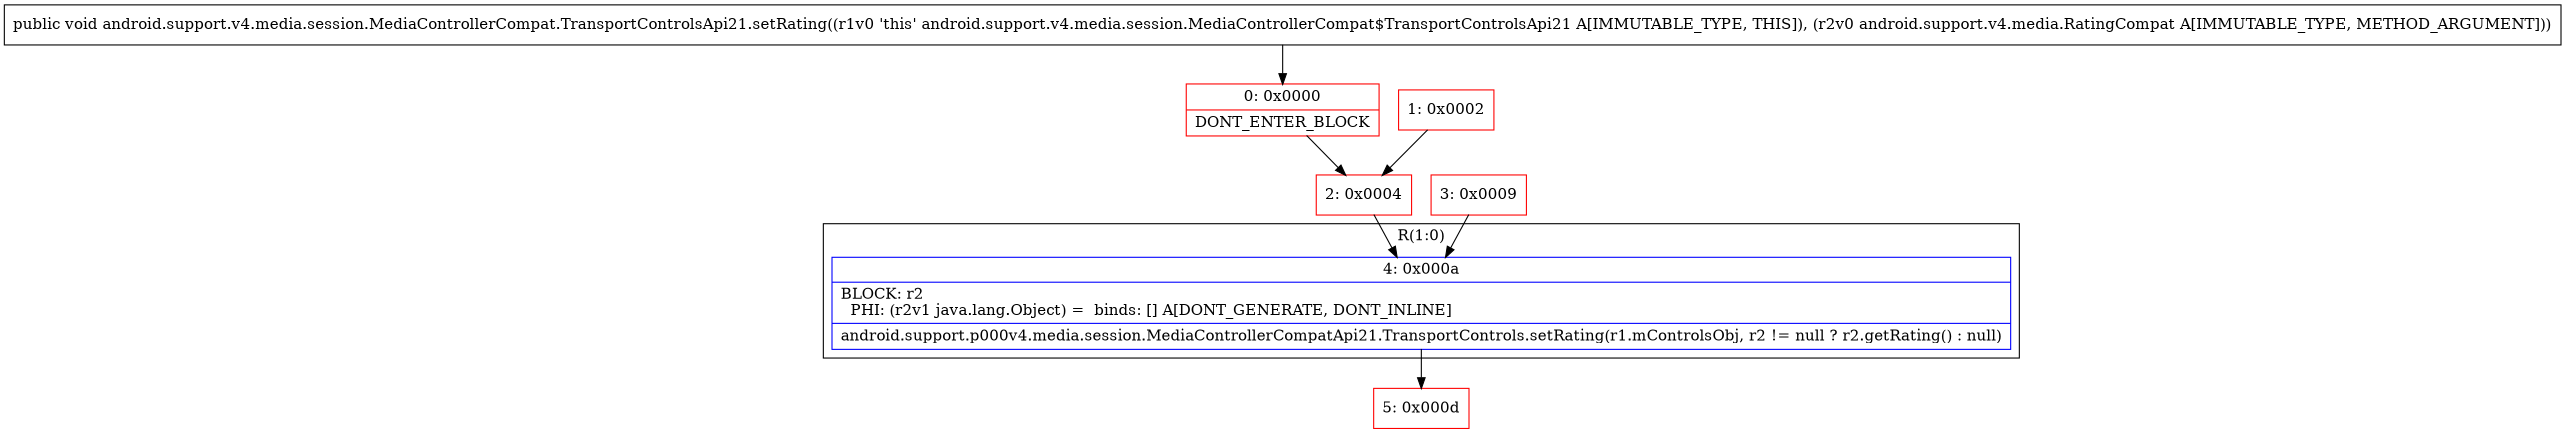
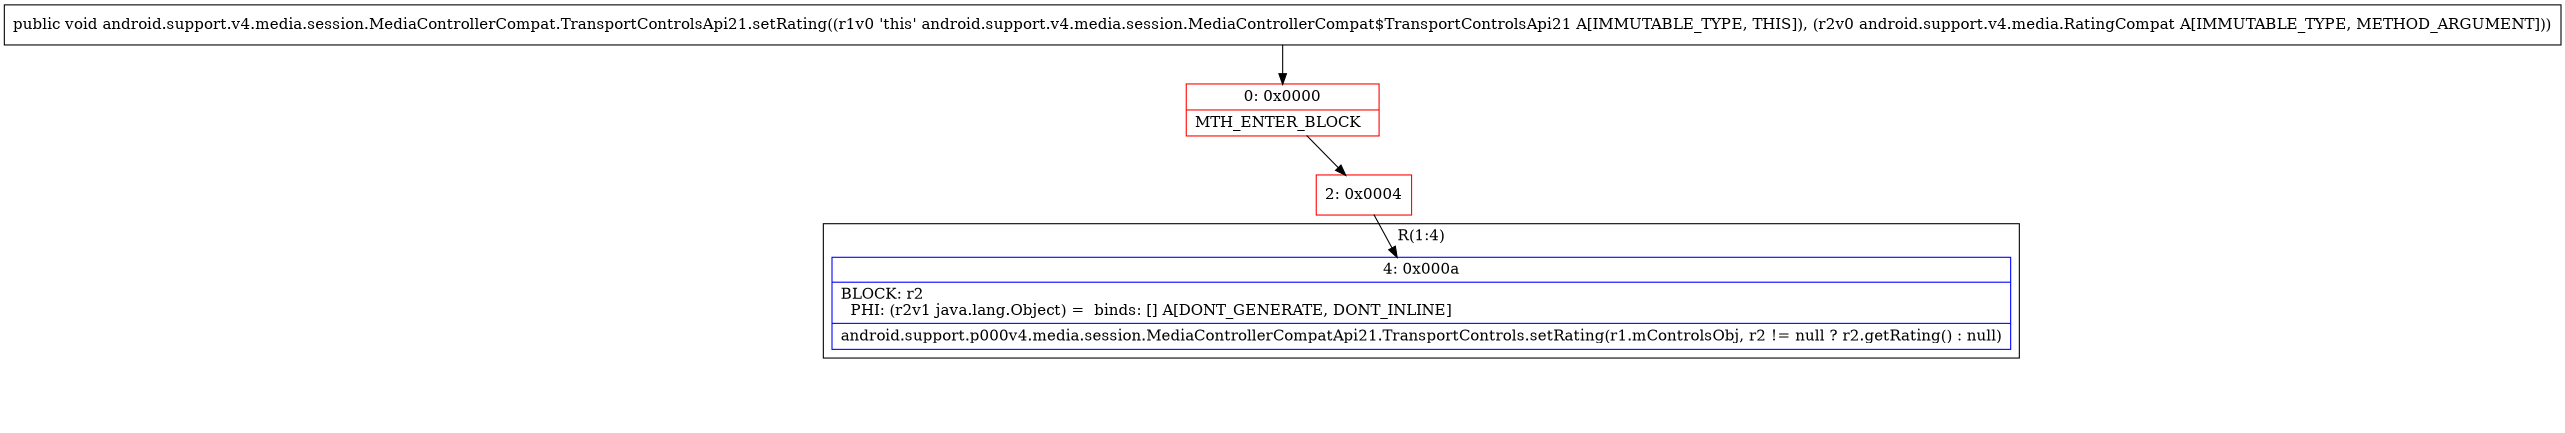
(1446, 110) -> none
(1283, 122) -> (1278, 122)
(1479, 195) -> none
(1421, 236) -> (1421, 236)
(1421, 408) -> none
